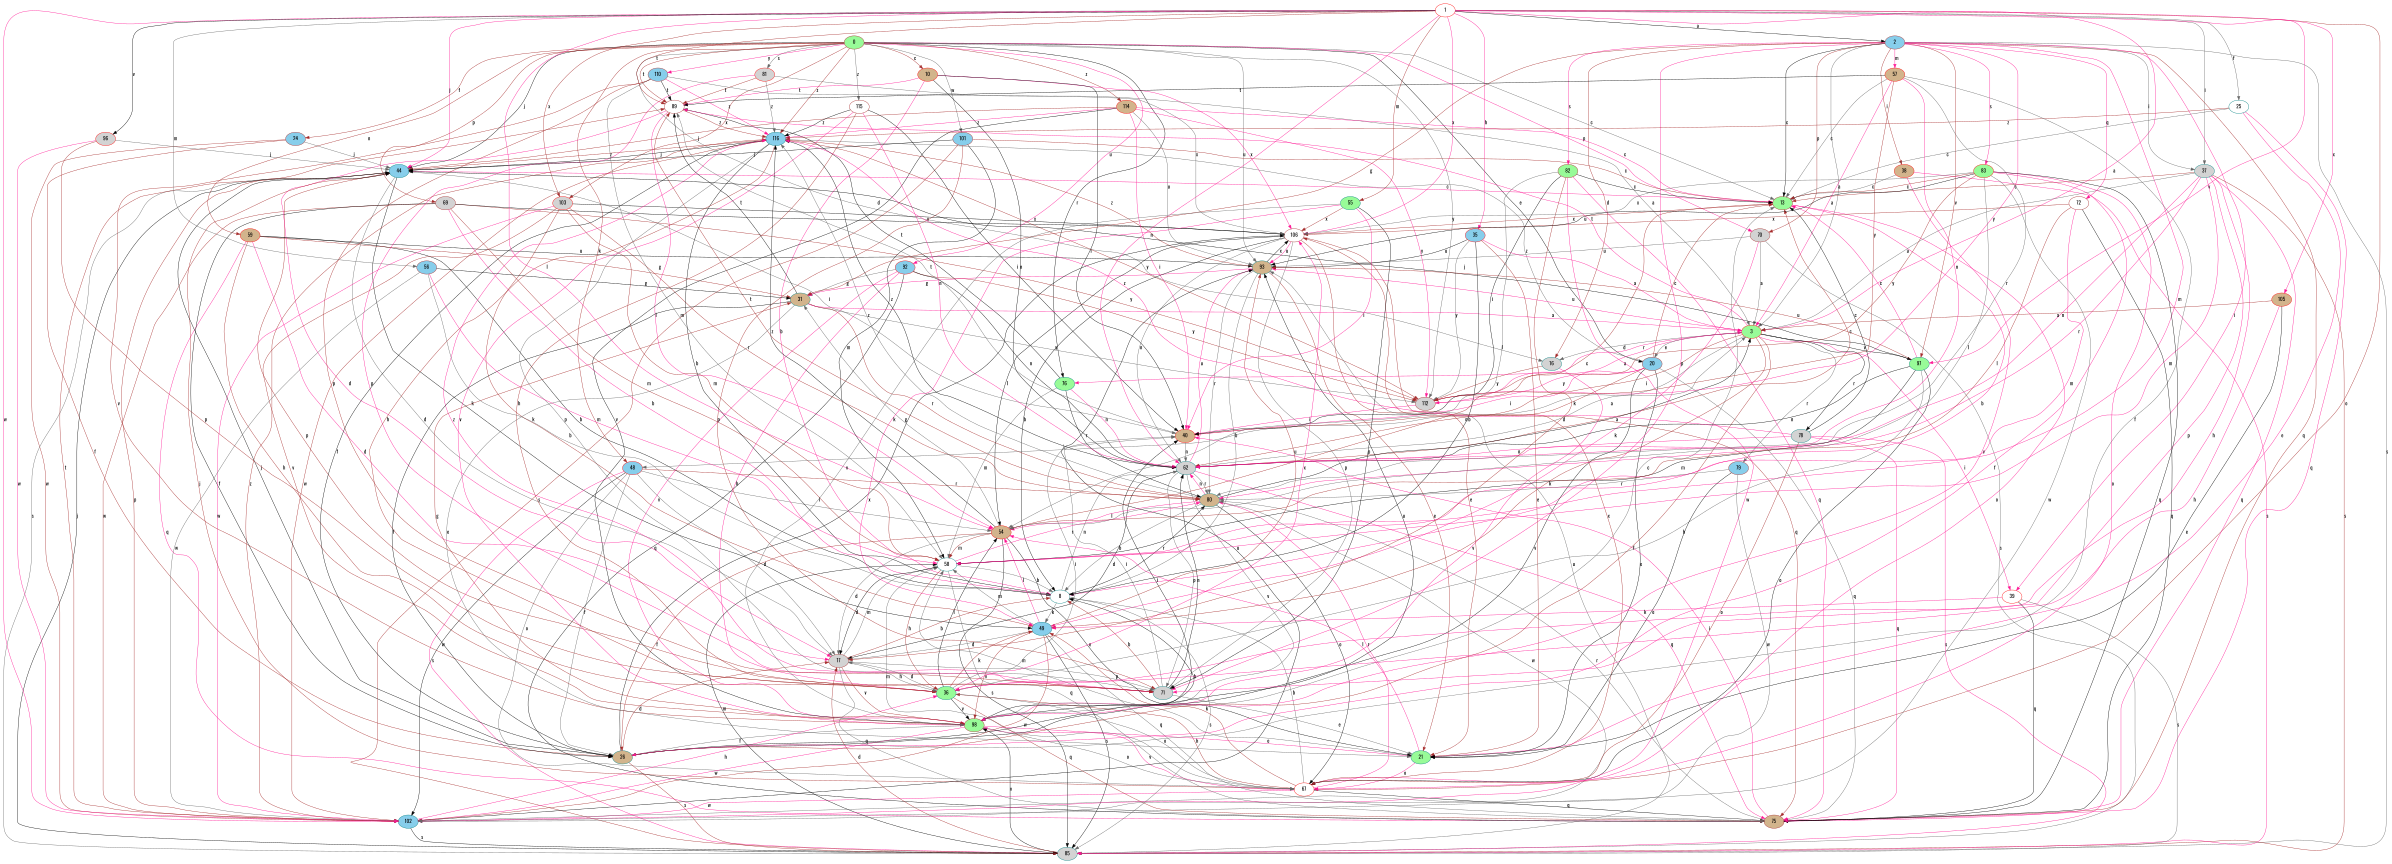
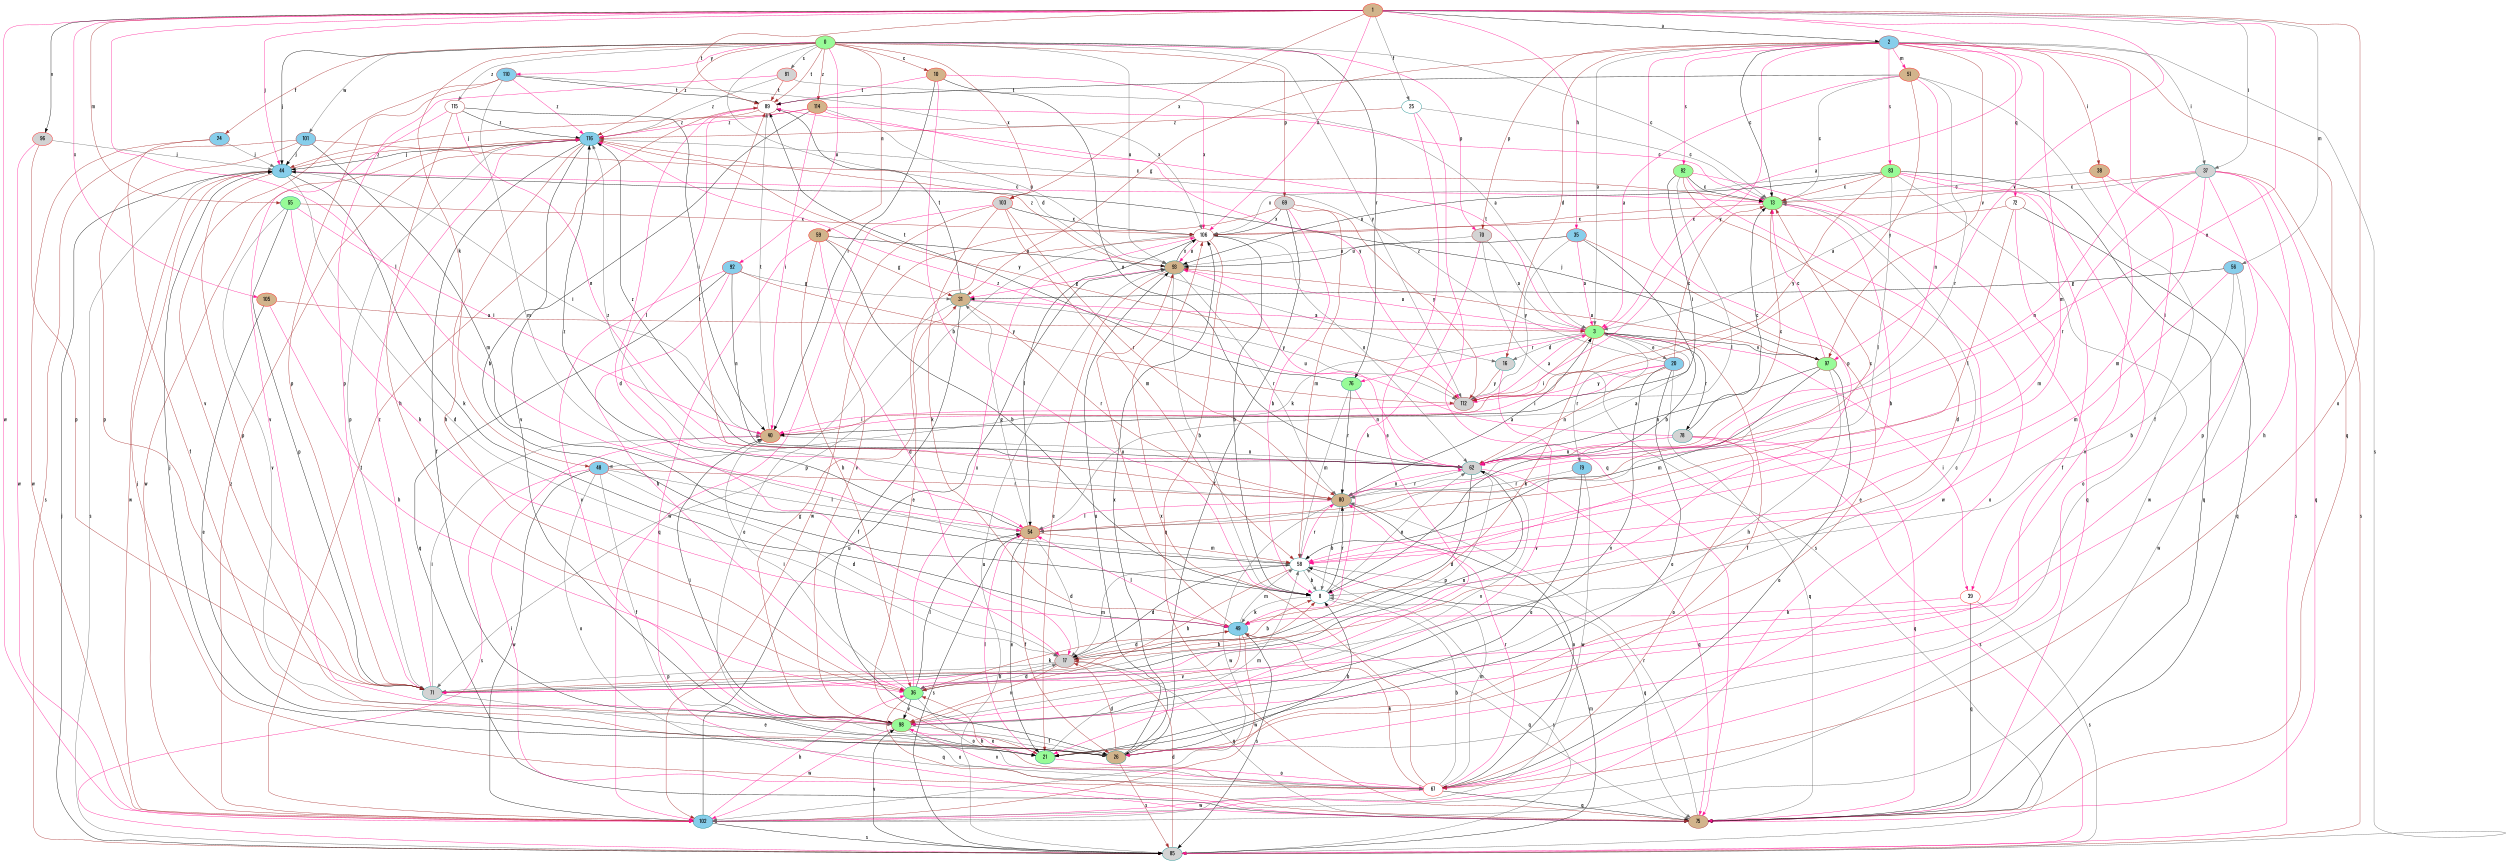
(1445, 10) -> (1373, 10)
(1388, 68) -> none
(1919, 364) -> (1827, 364)
(135, 500) -> (131, 500)
